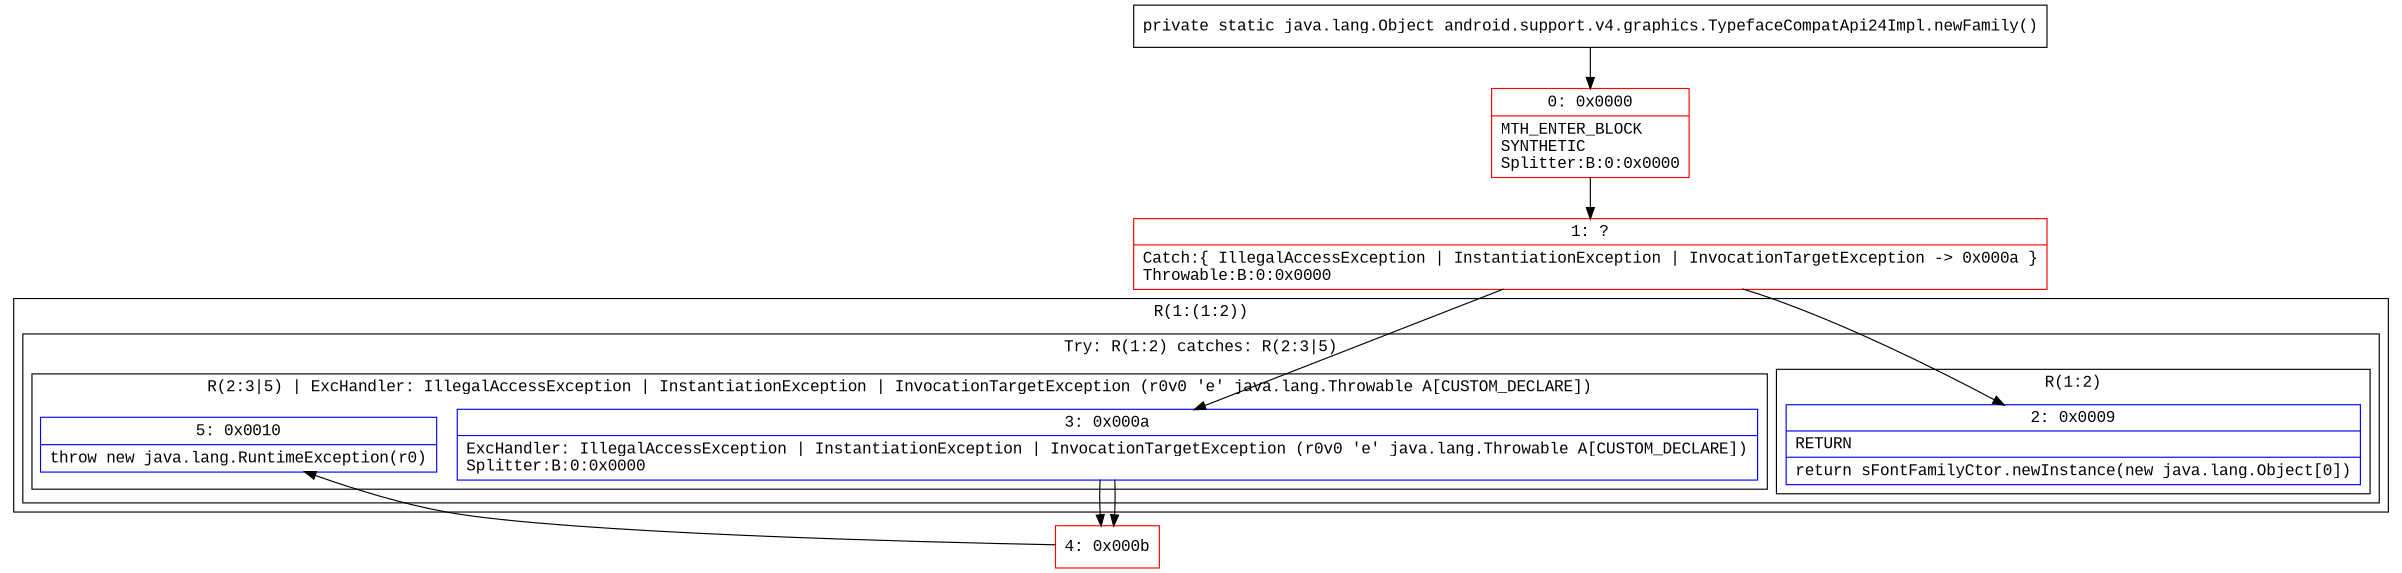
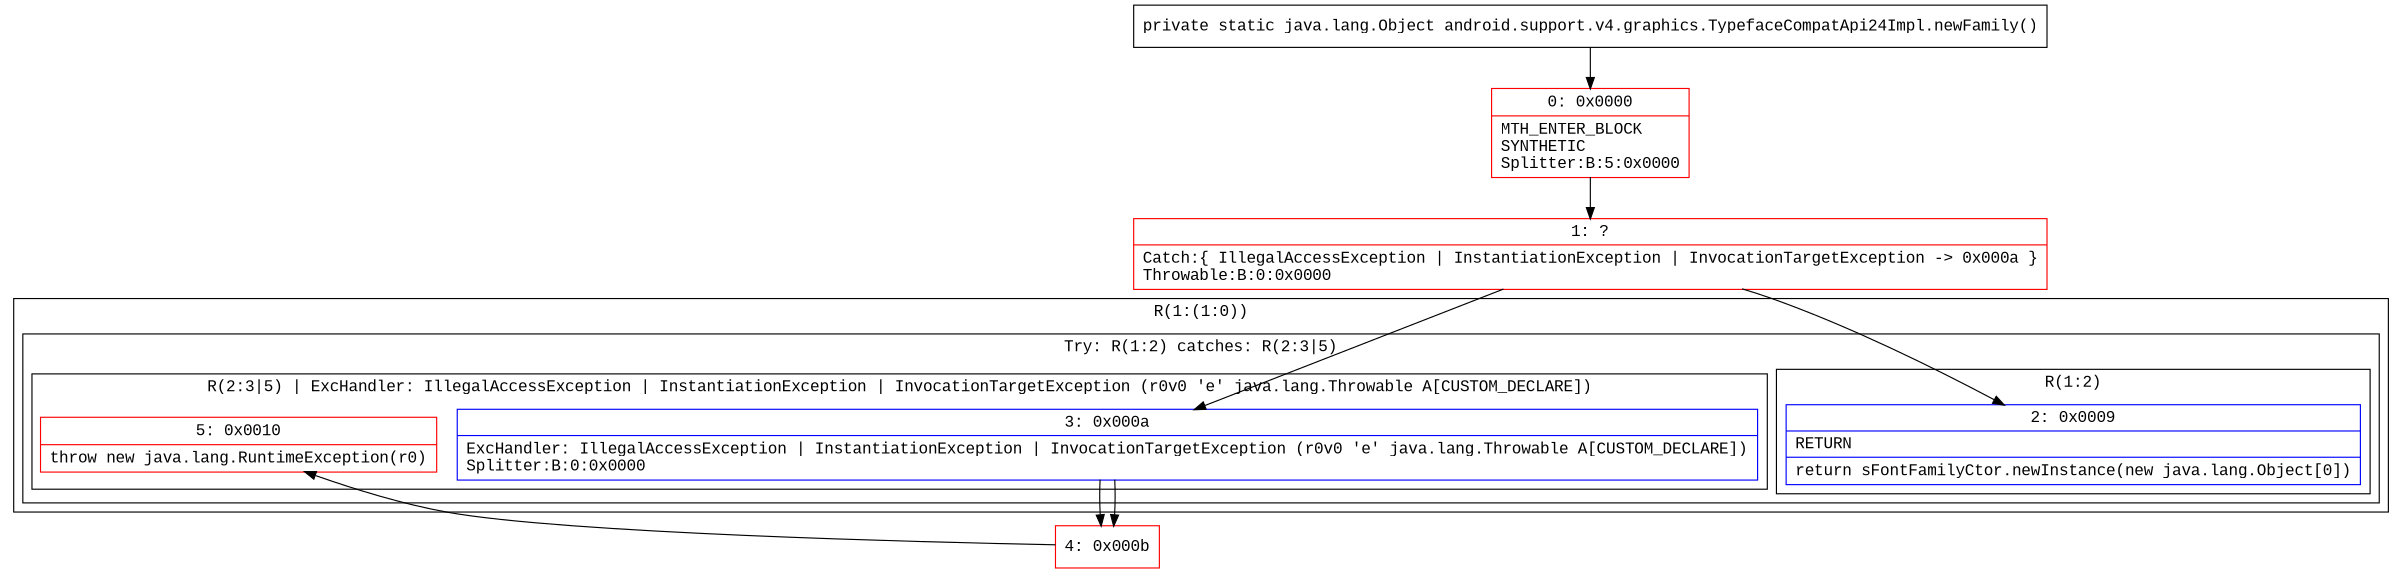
(1590, 163) -> (1590, 163)
(1201, 312) -> (1201, 312)
(239, 445) -> (239, 445)
